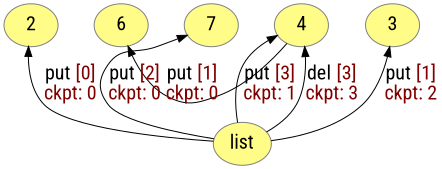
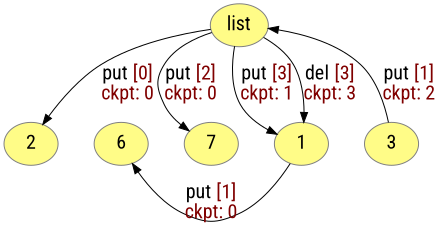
(301, 25) -> (301, 144)
(344, 118) -> (351, 57)
